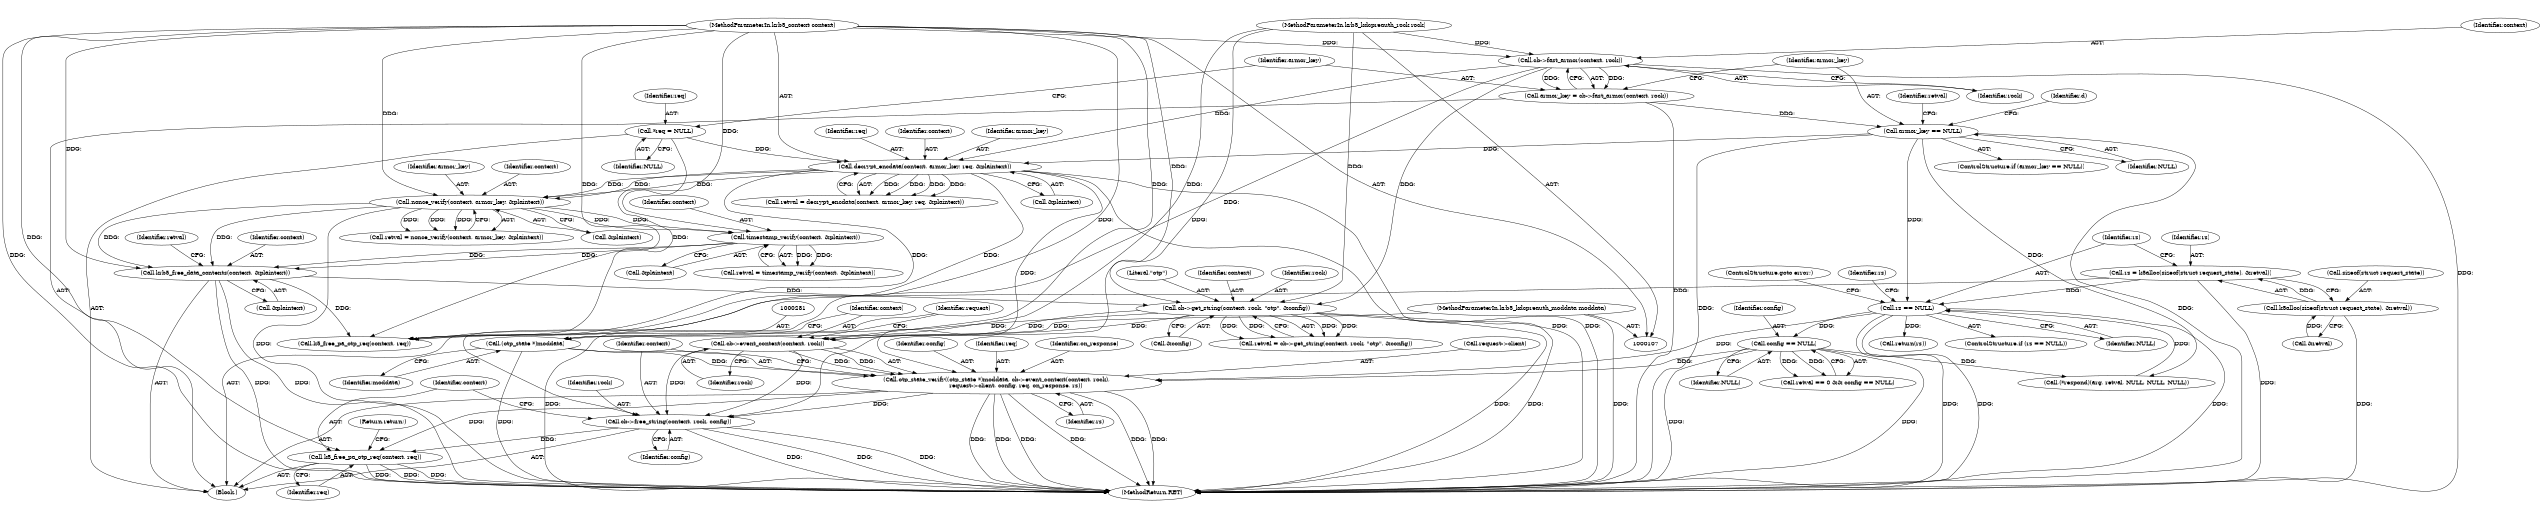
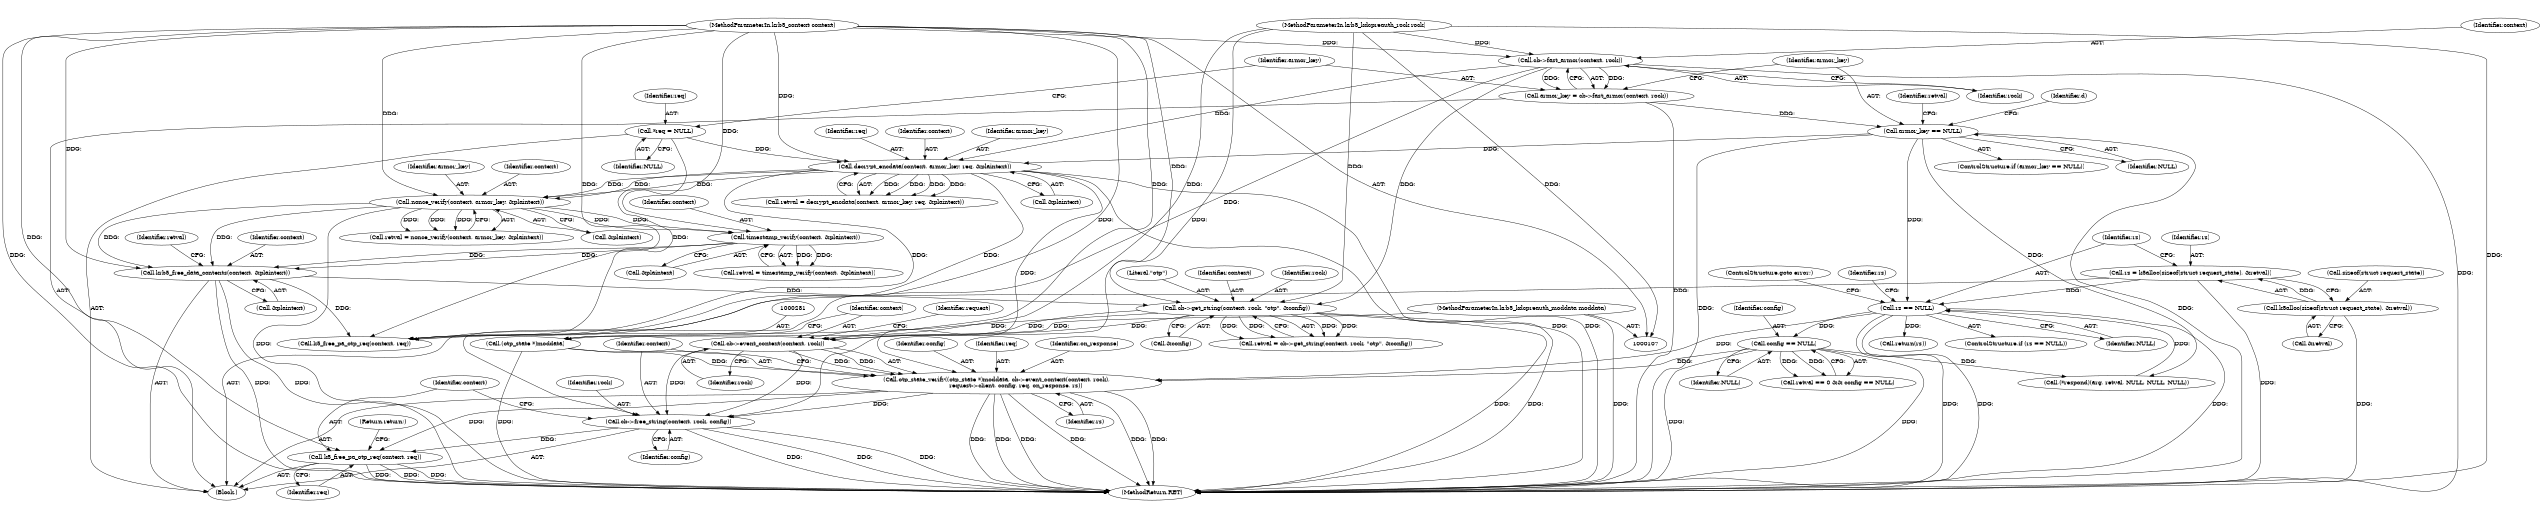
(787, 96) -> (787, 96)
(1553, 185) -> (1553, 185)
(2316, 326) -> (2316, 326)
(1495, 344) -> none
(371, 383) -> none
(553, 474) -> (2487, 386)
